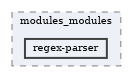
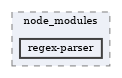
(66, 21) -> (61, 21)
